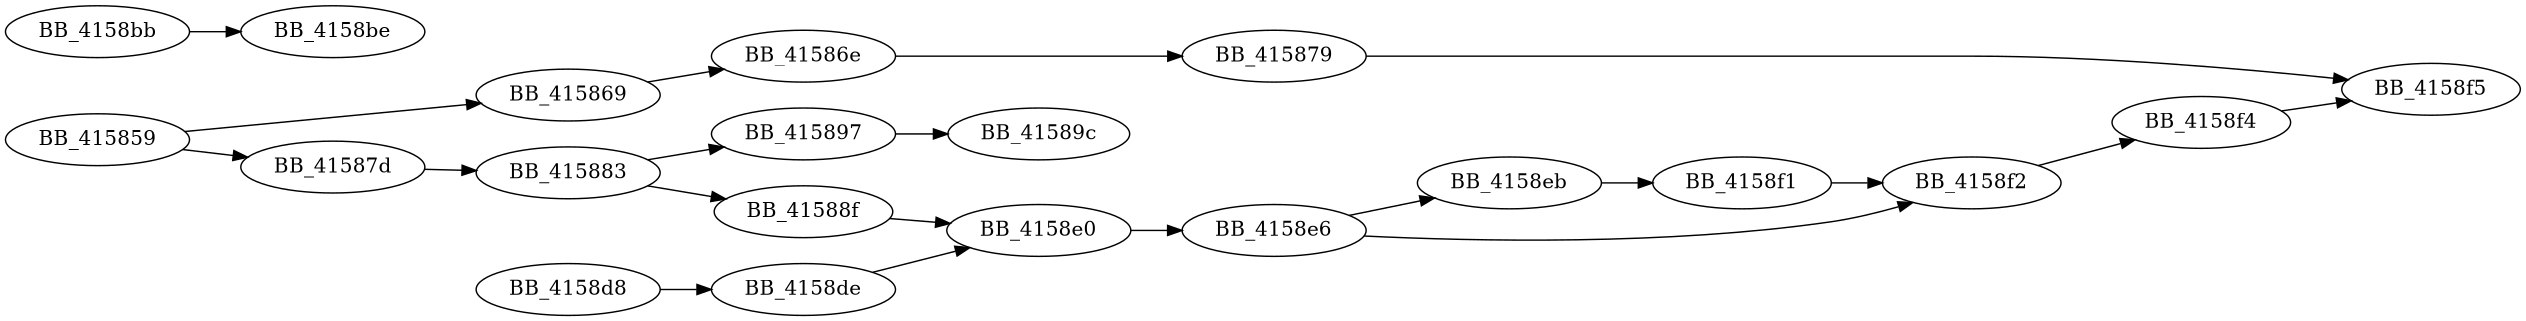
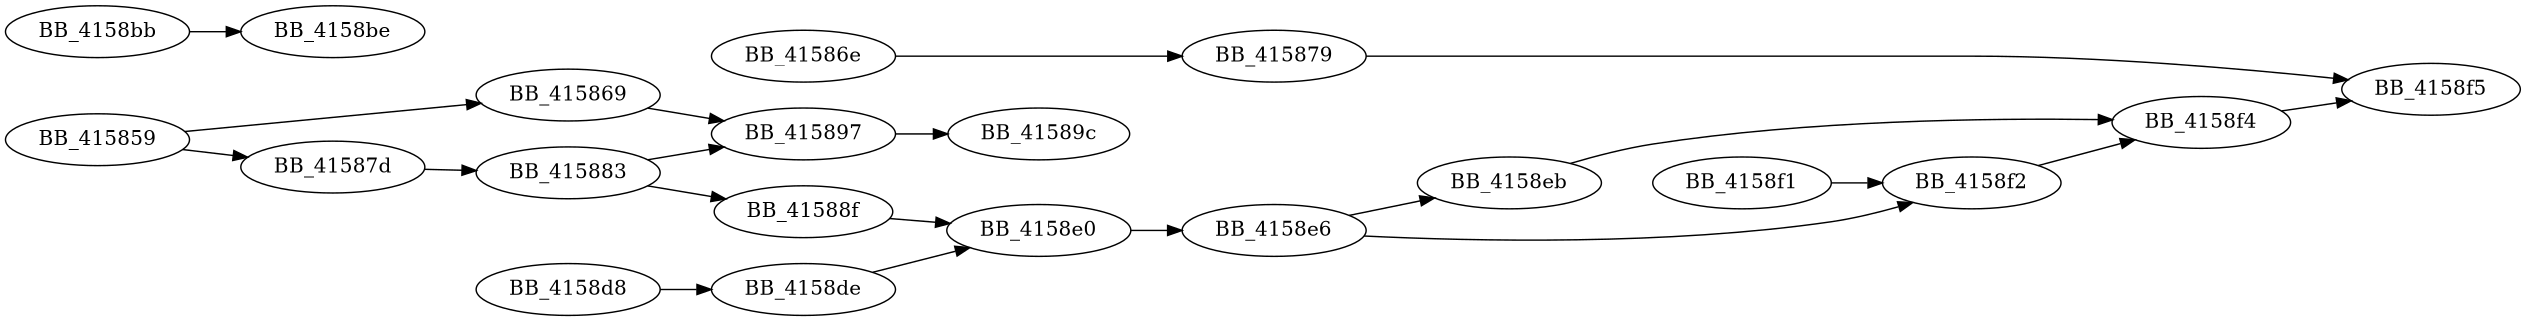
(678, 77) -> (678, 113)
(1620, 183) -> (1833, 125)
